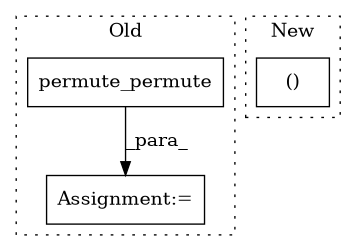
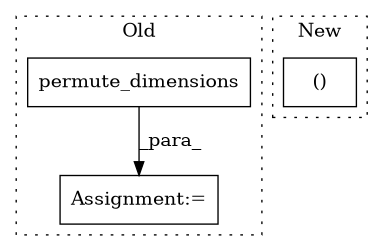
(126, 82) -> (139, 82)
